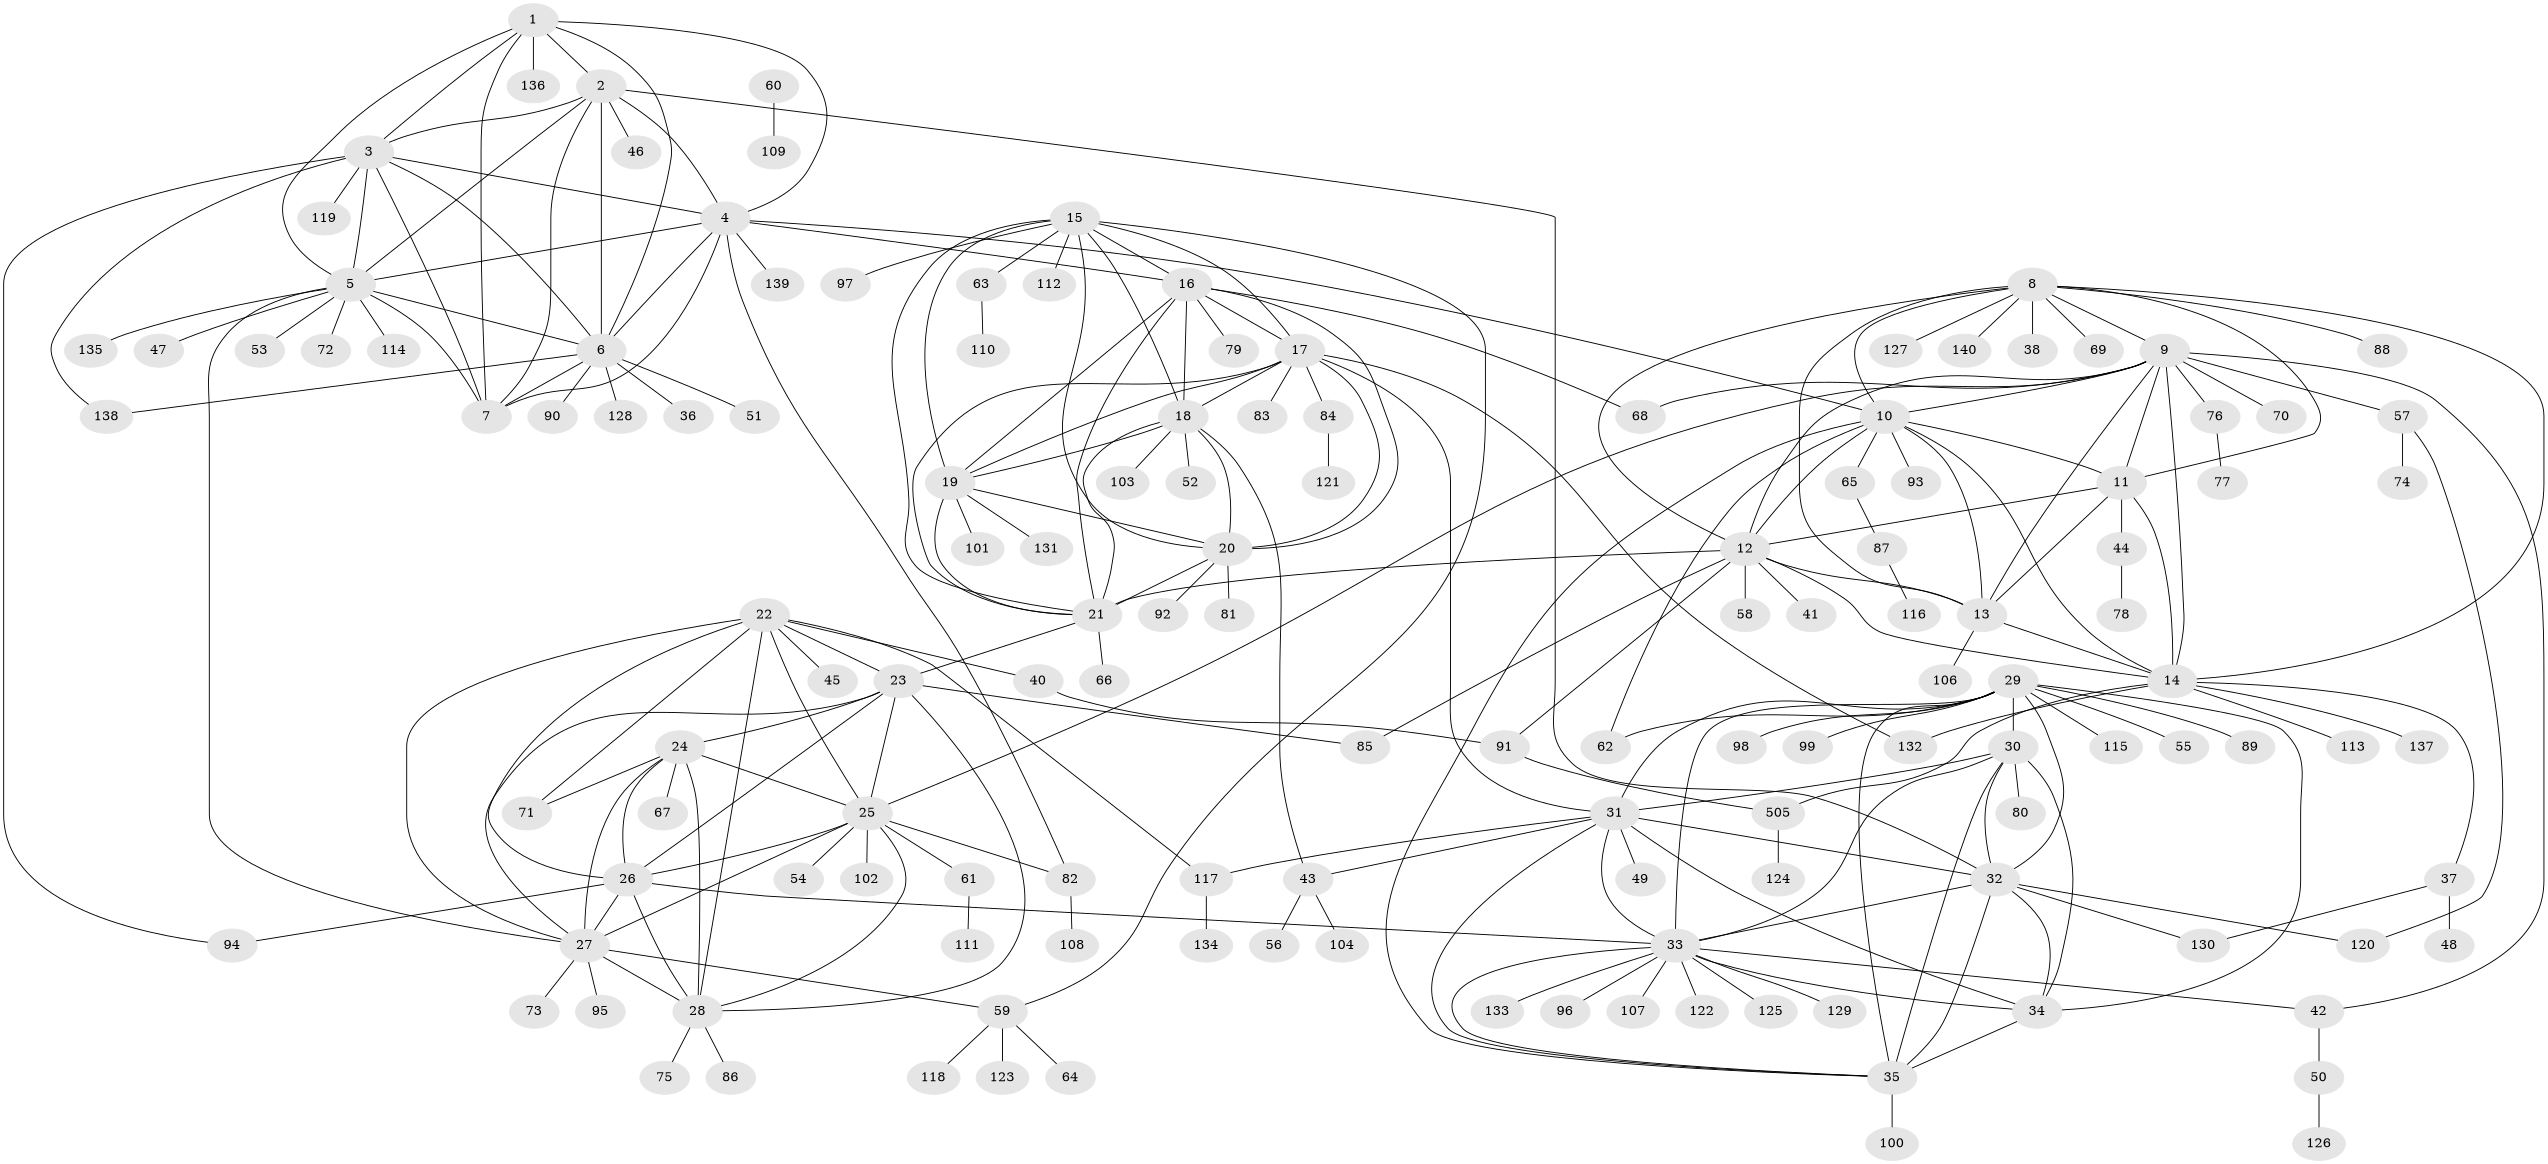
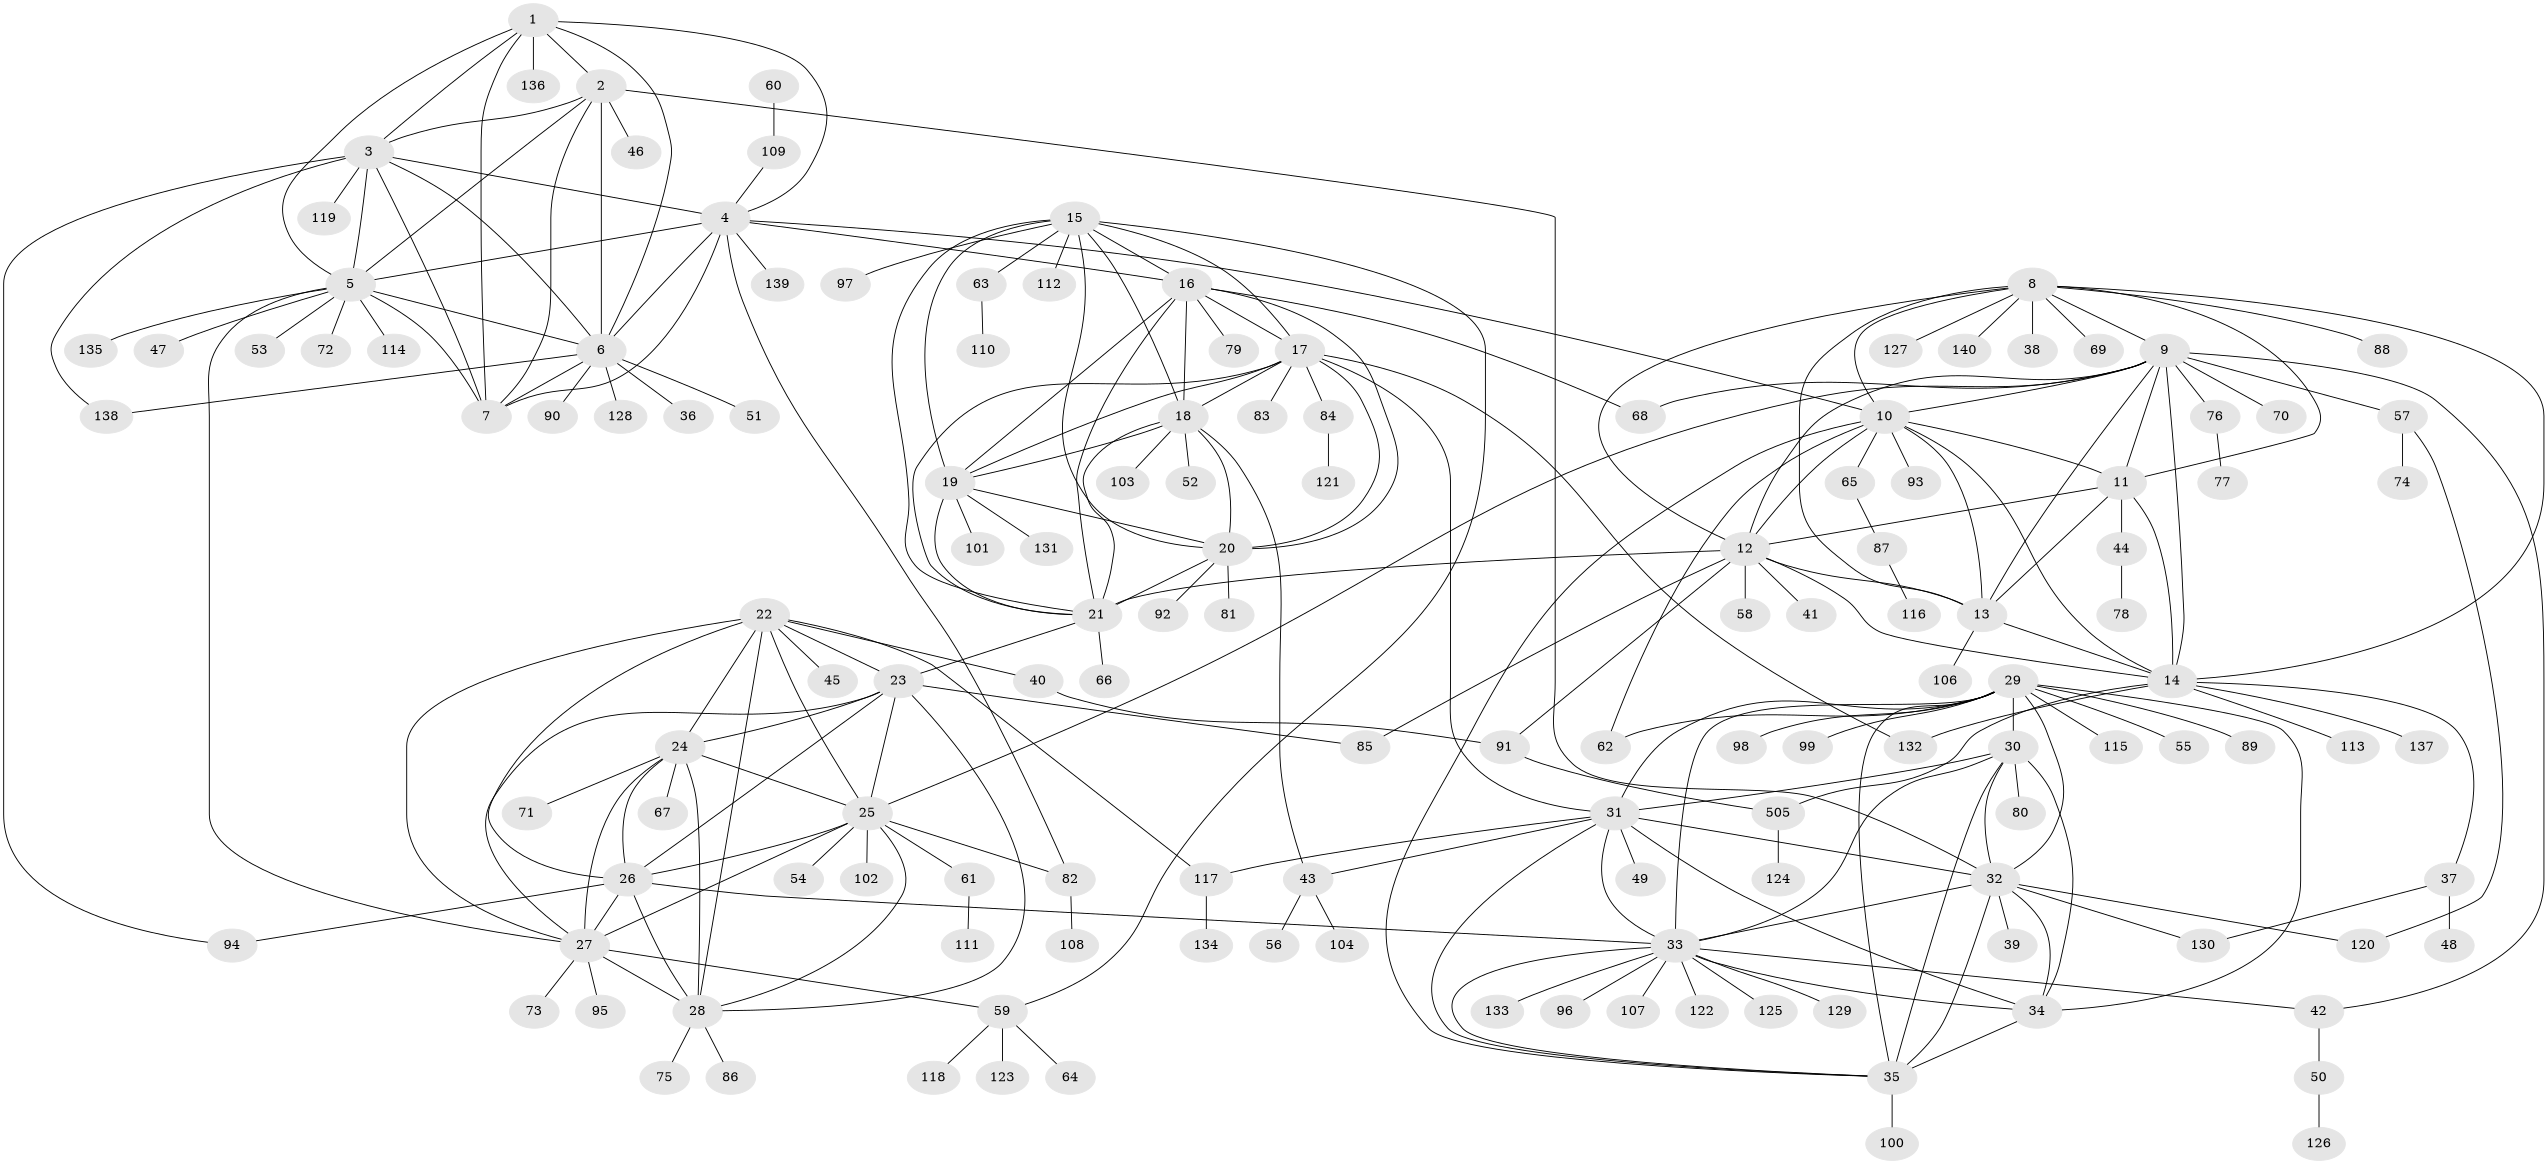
(678, 146) -> (750, 185)
(656, 706) -> (723, 681)
none -> (2012, 946)
